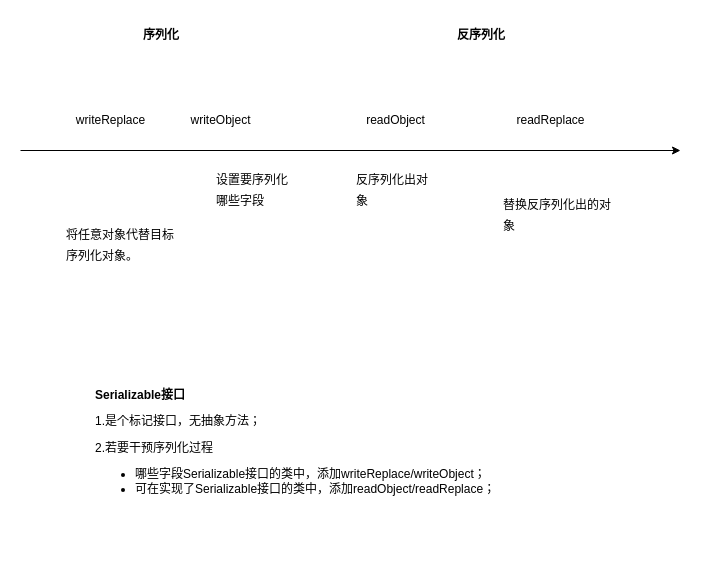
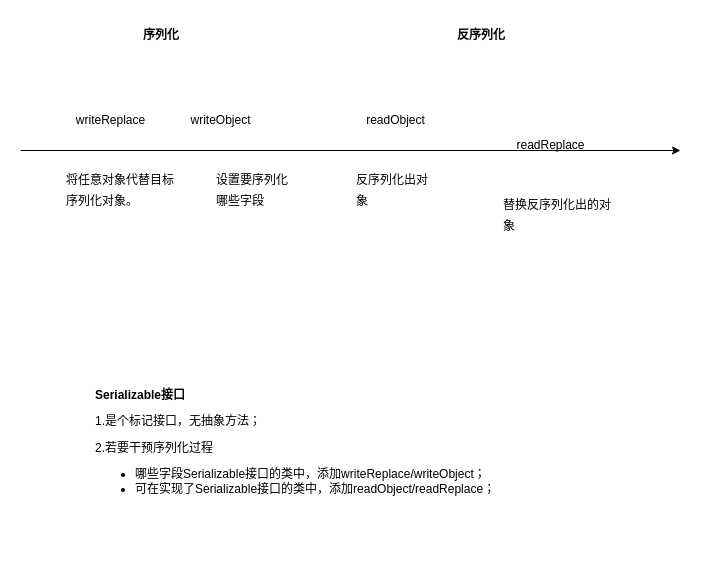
(551, 121) -> (551, 146)
(126, 246) -> (126, 191)
